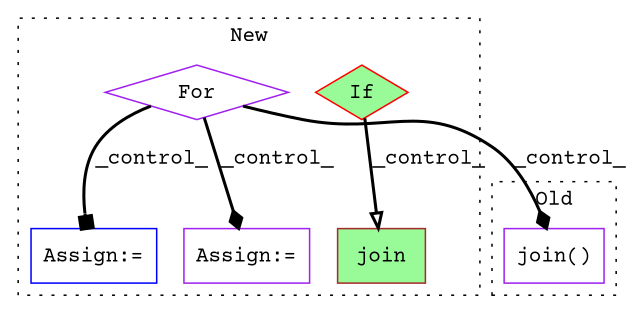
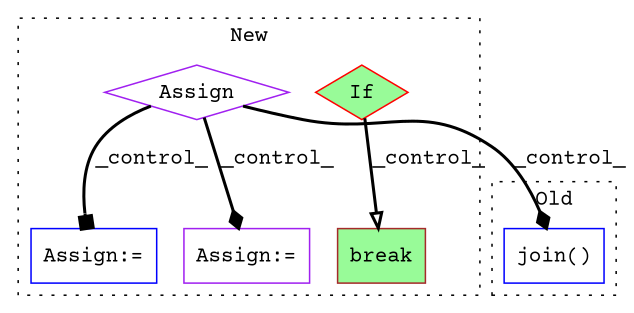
(197, 92) -> (197, 92)
(382, 256) -> (382, 256)
(554, 256) -> (554, 256)
